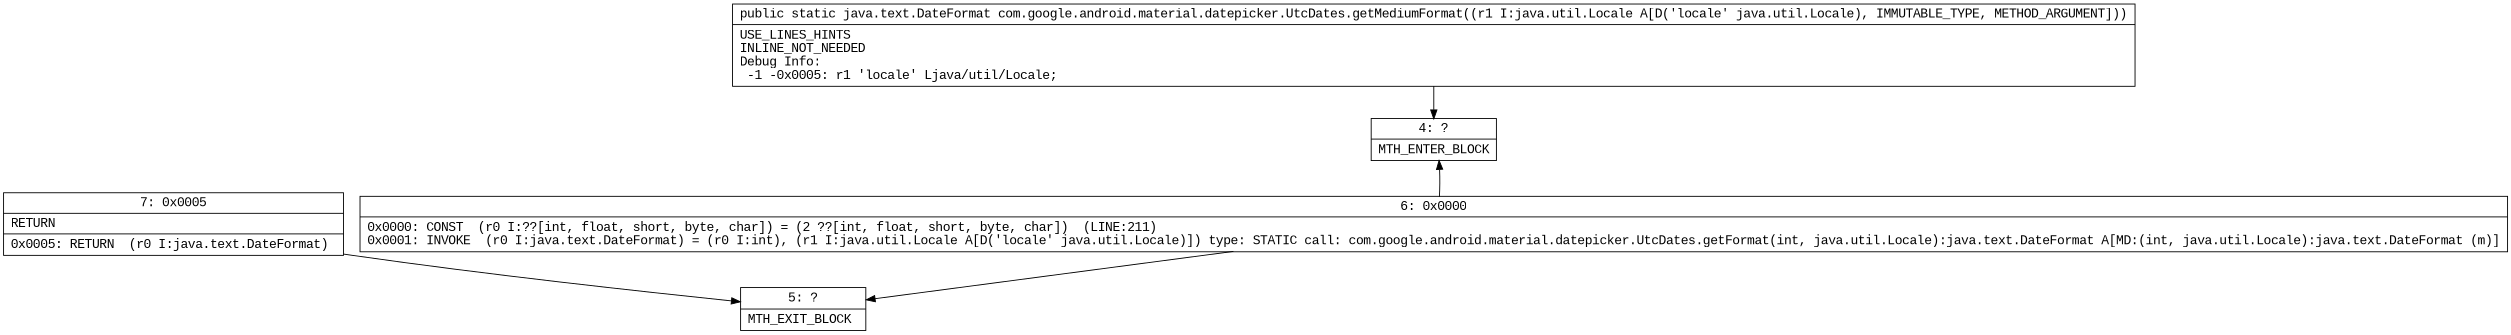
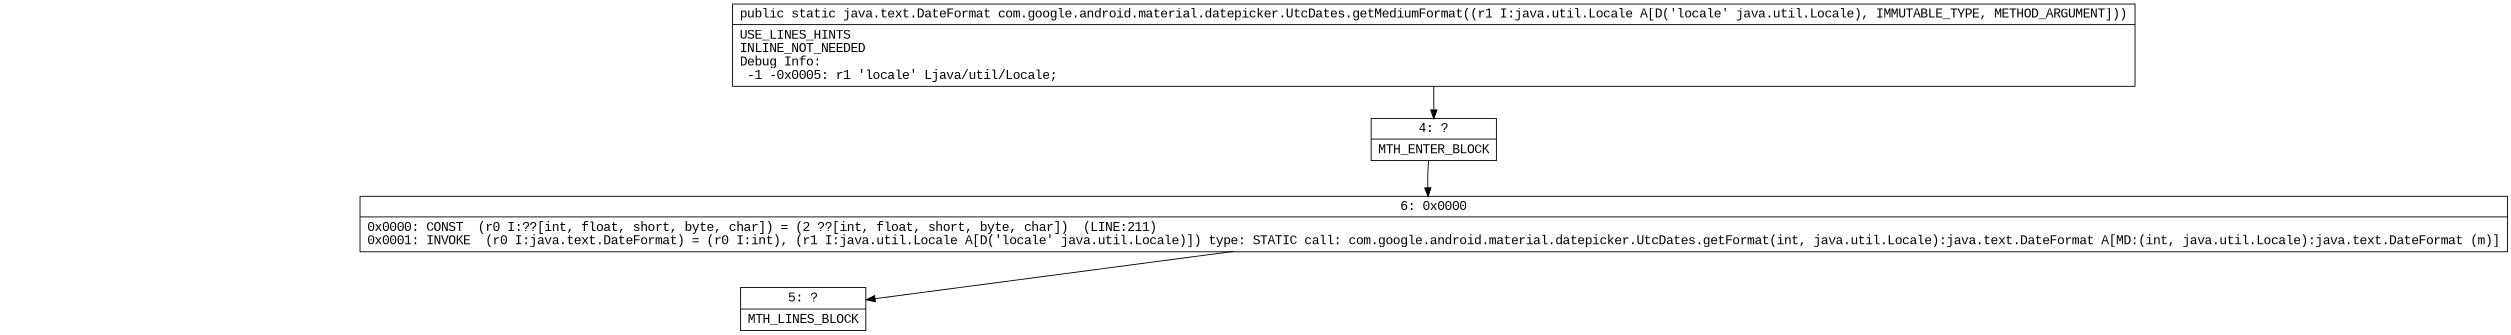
(1440, 183) -> (1428, 174)
(174, 224) -> none
(800, 319) -> (803, 319)
